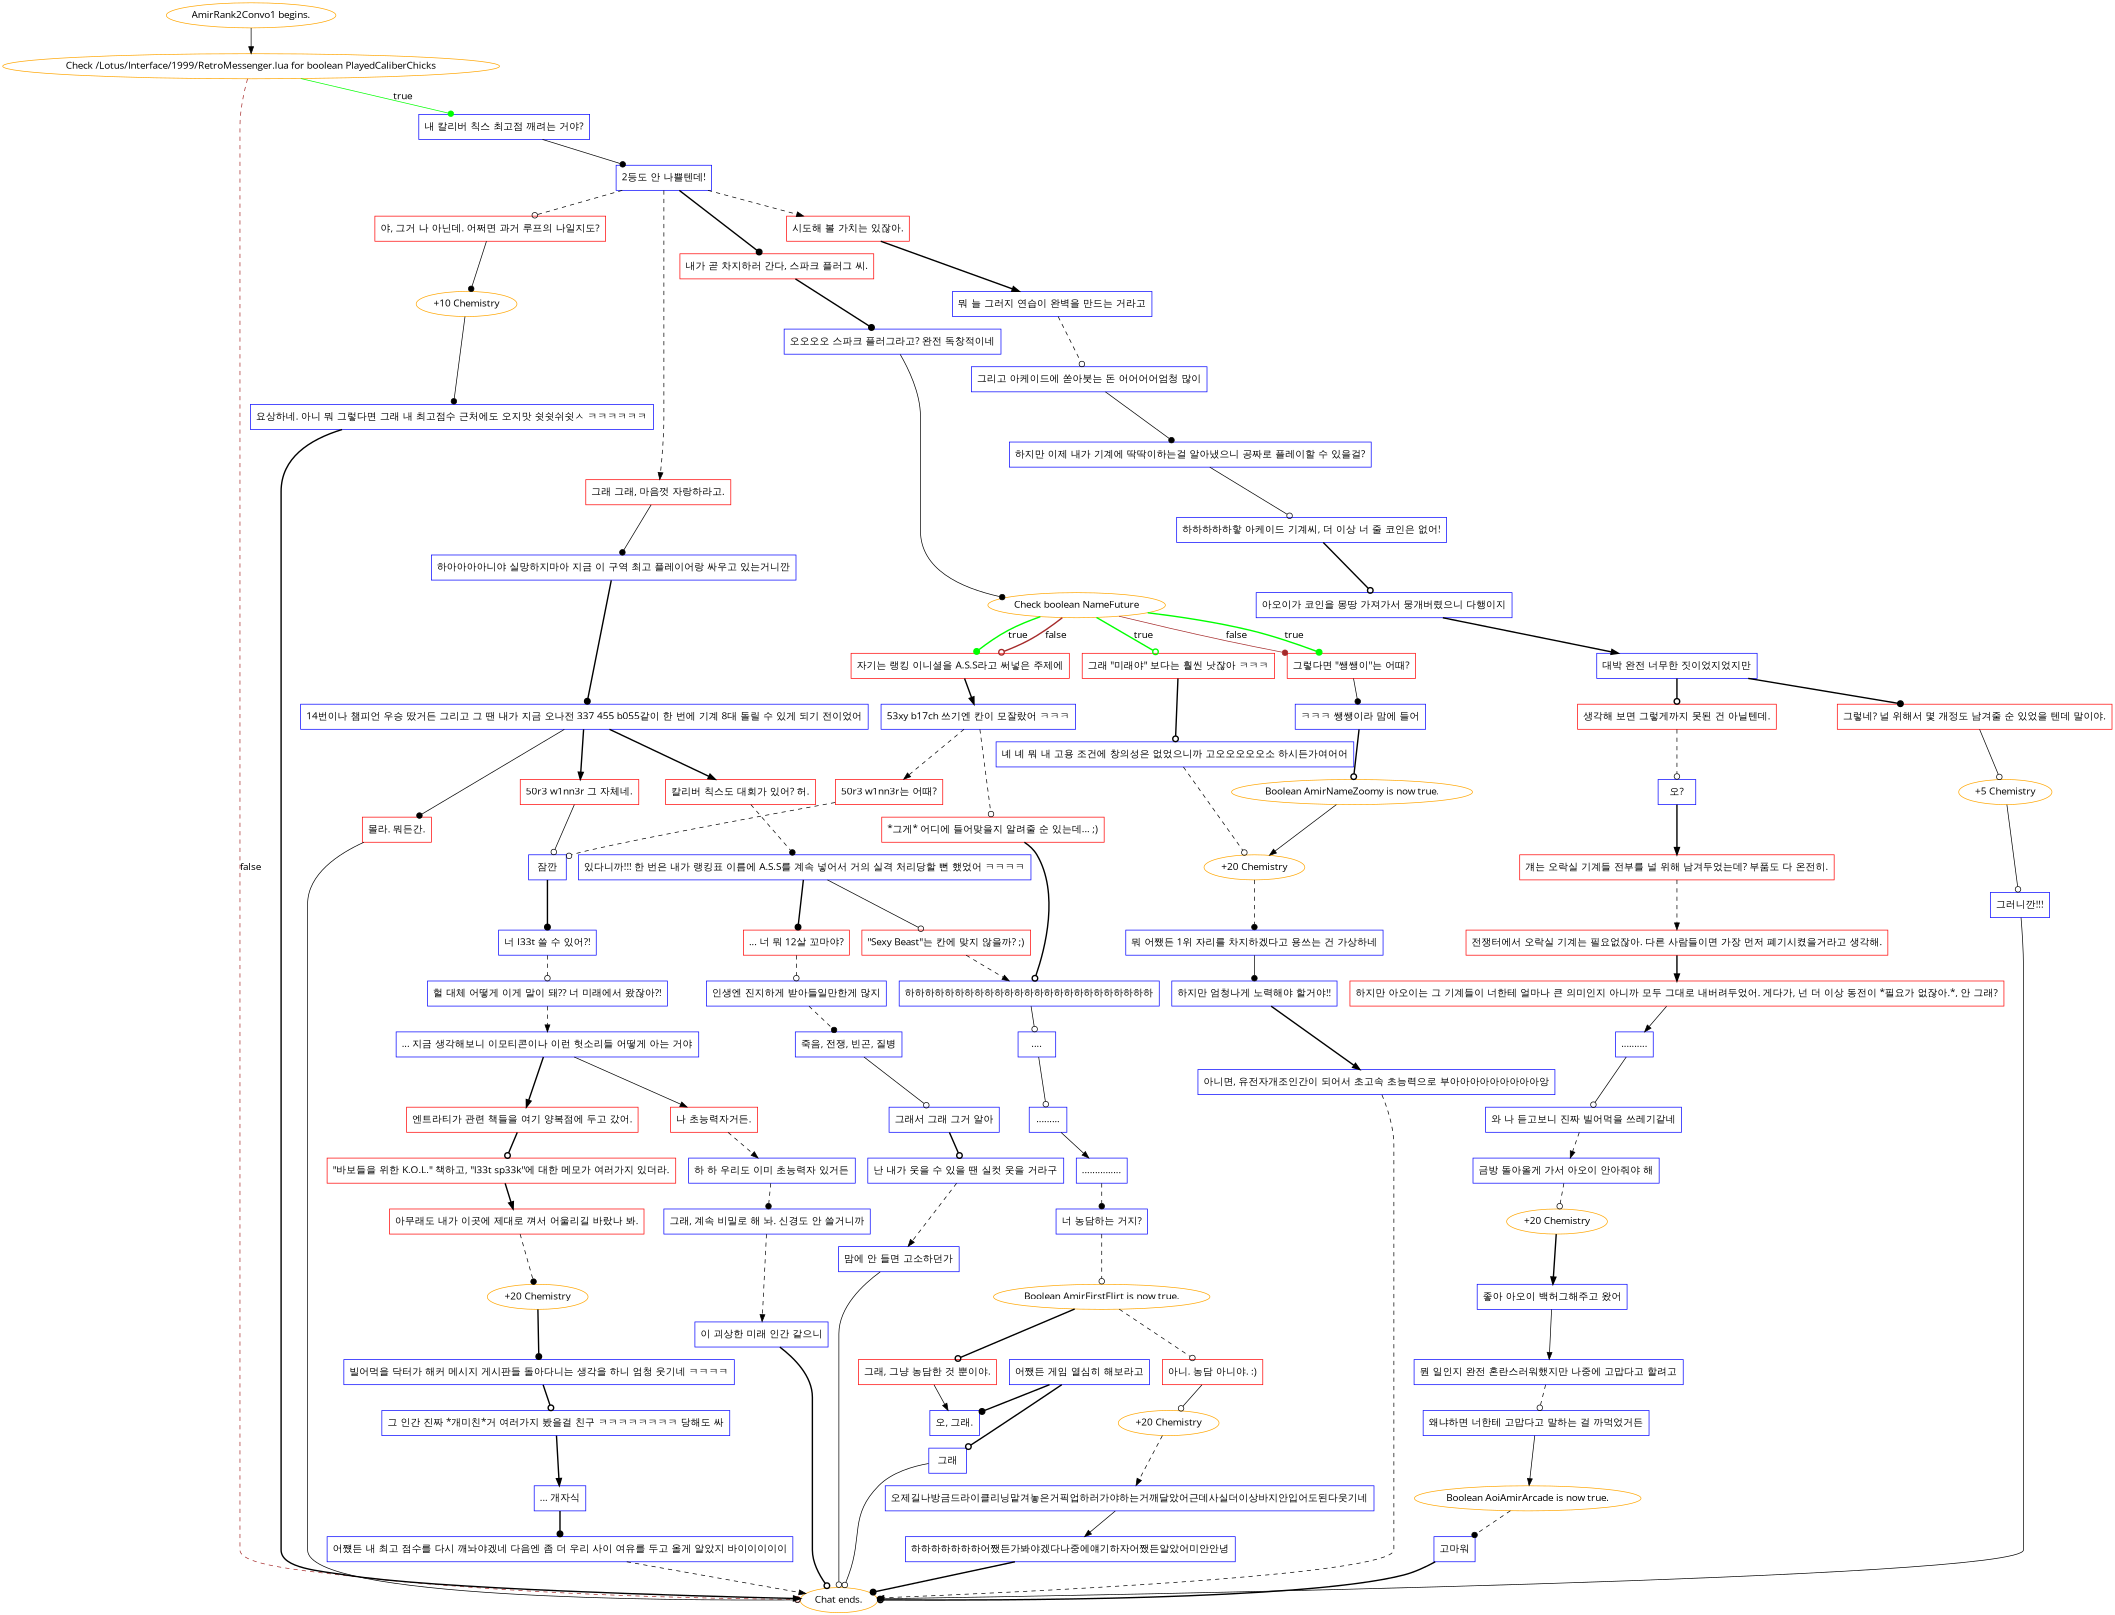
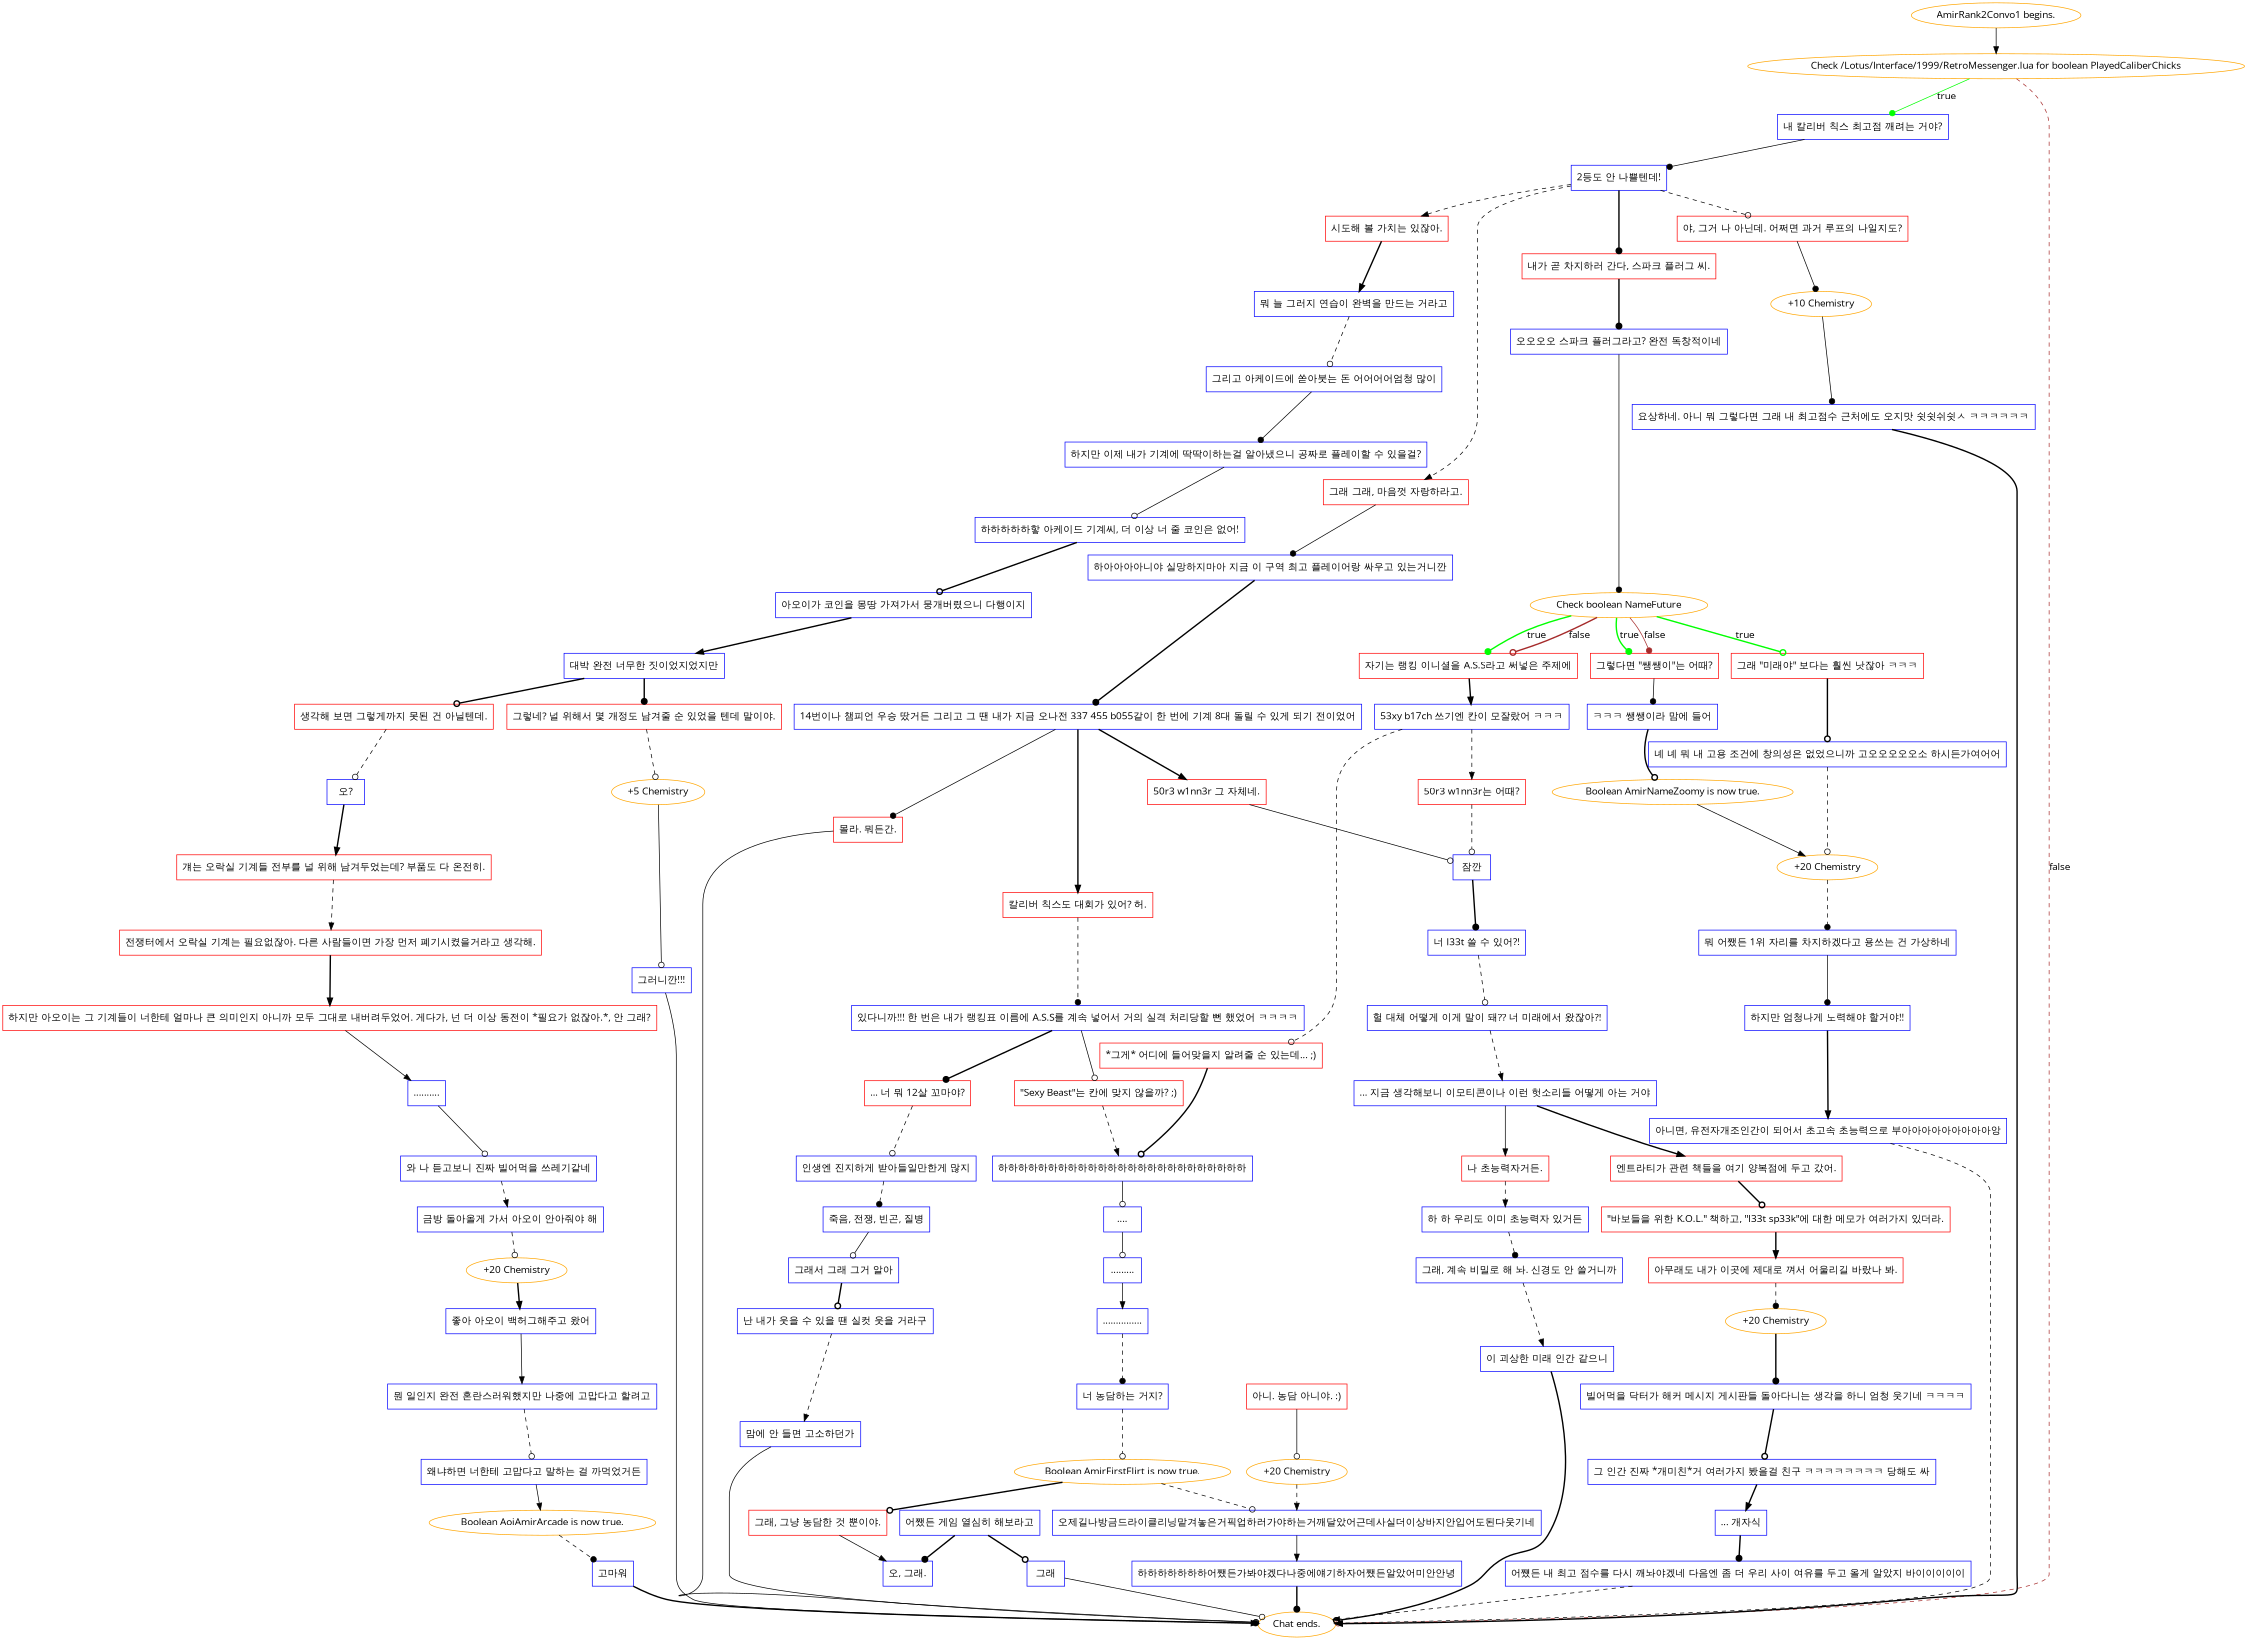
(1989, 752) -> (651, 752)
(1155, 1333) -> (1205, 1496)
(1161, 1597) -> (941, 1616)
